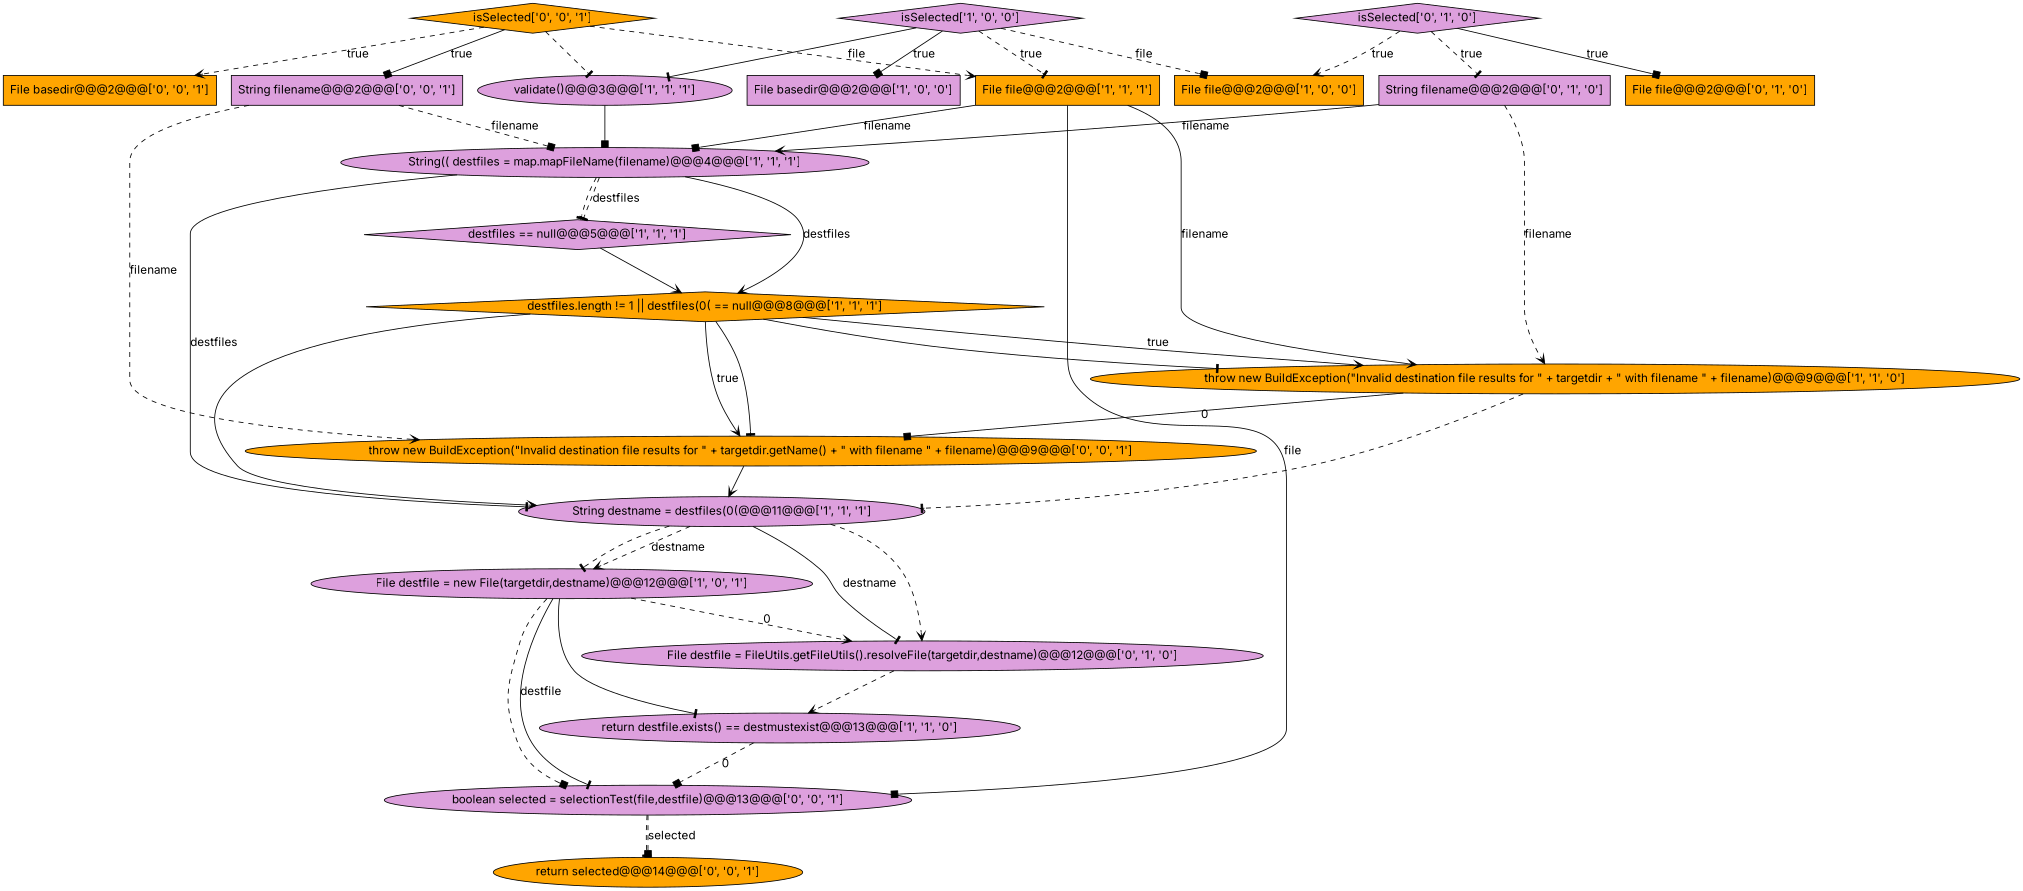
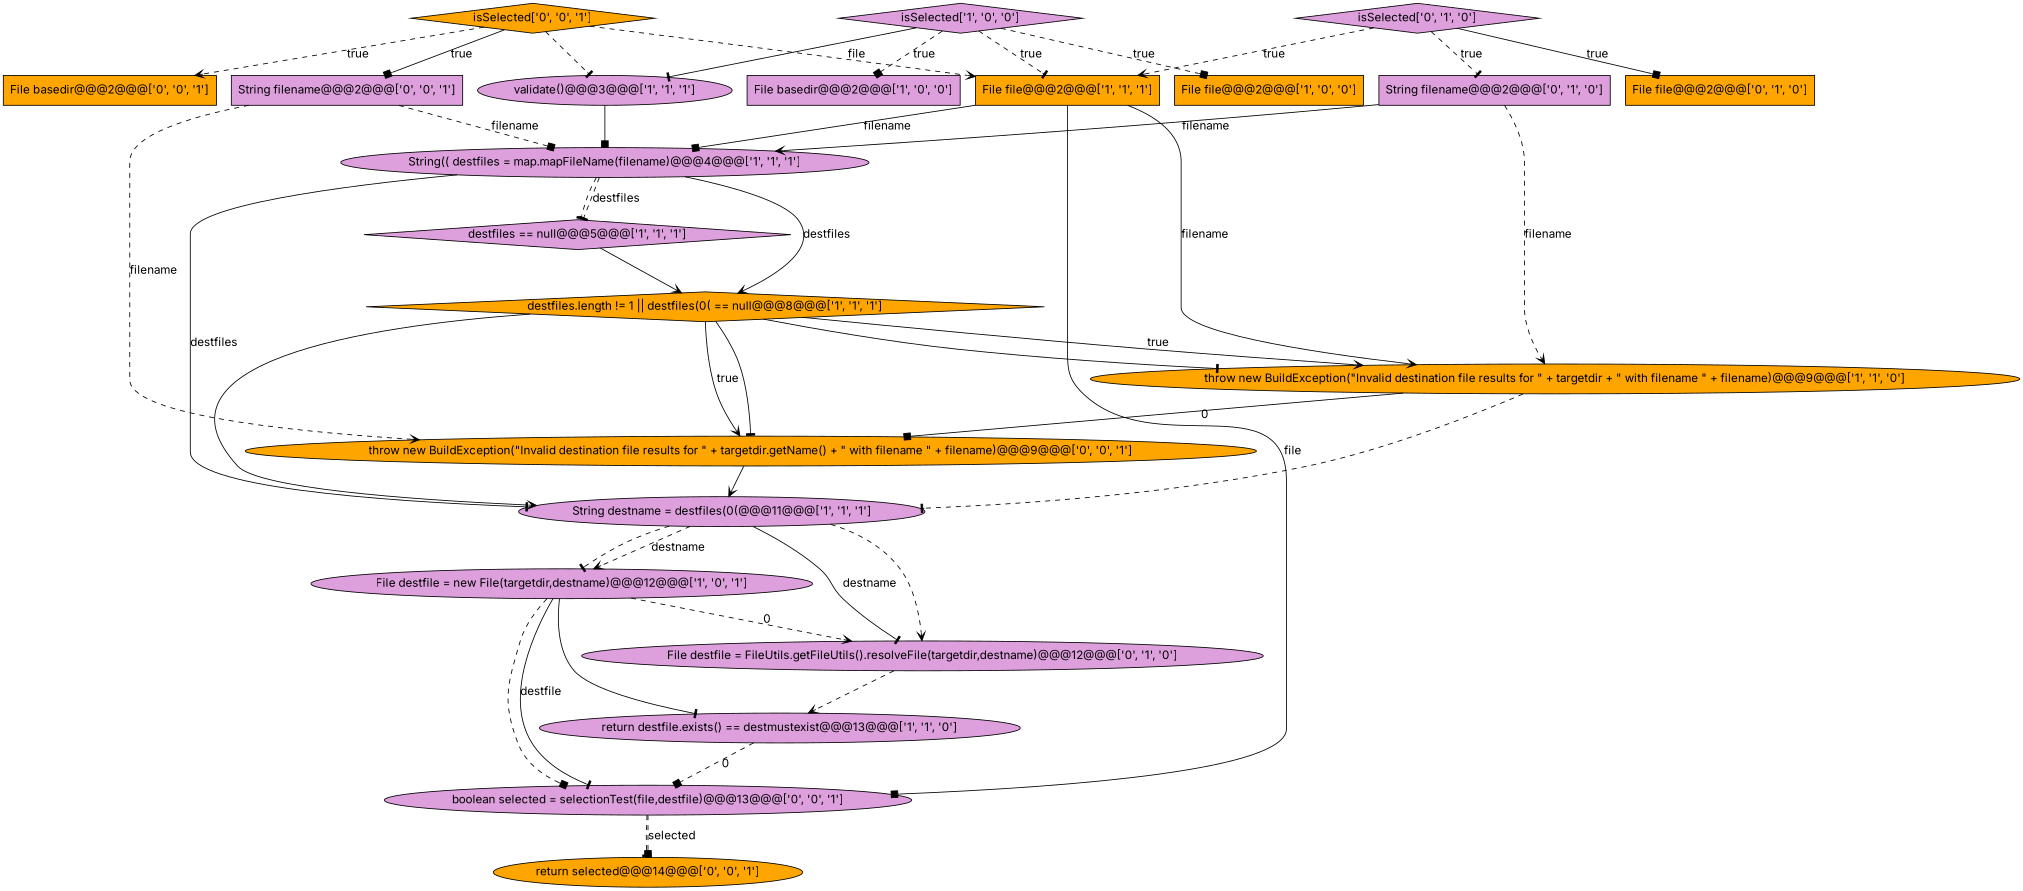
(912, 51) -> (912, 51)
(1144, 54) -> (1144, 54)
(1362, 54) -> (1260, 51)
